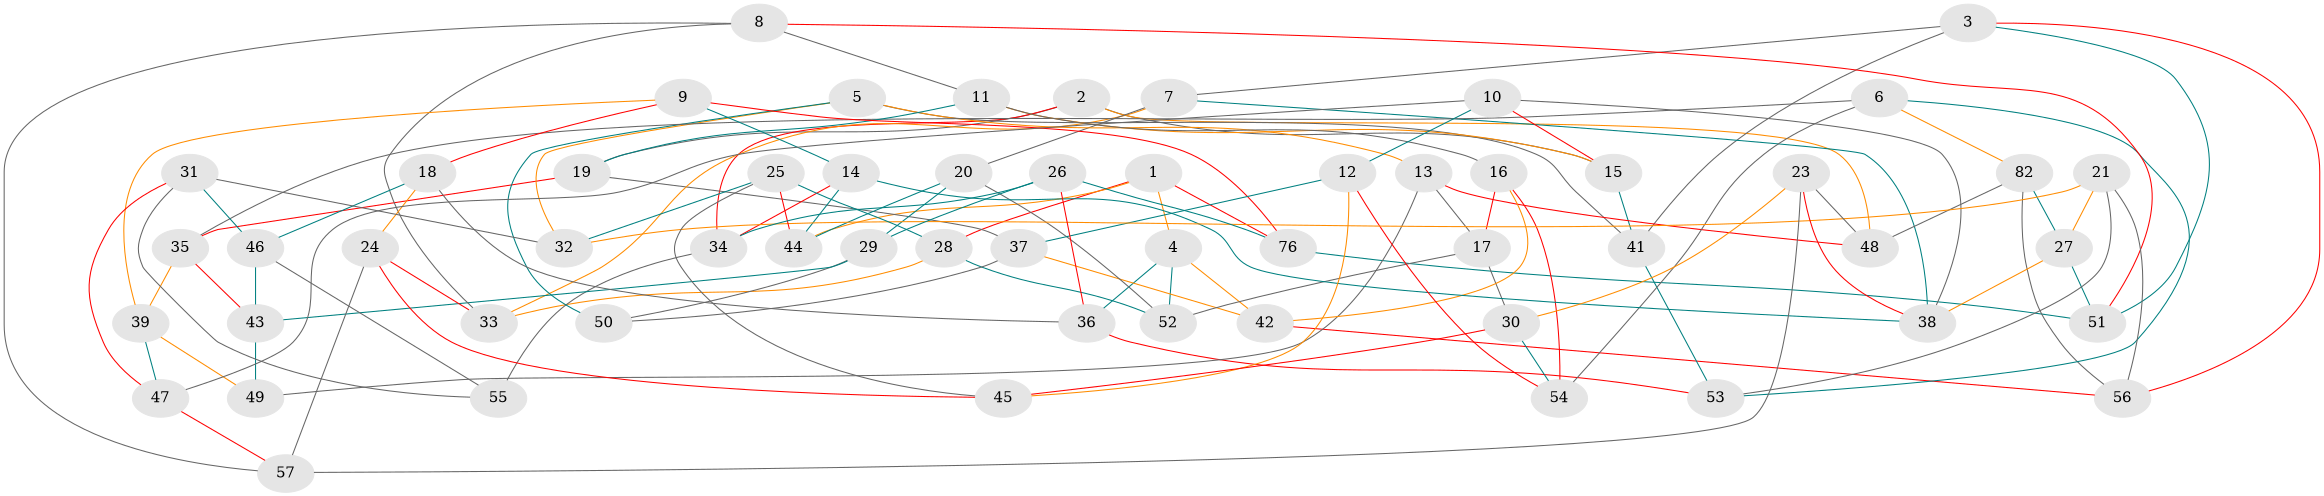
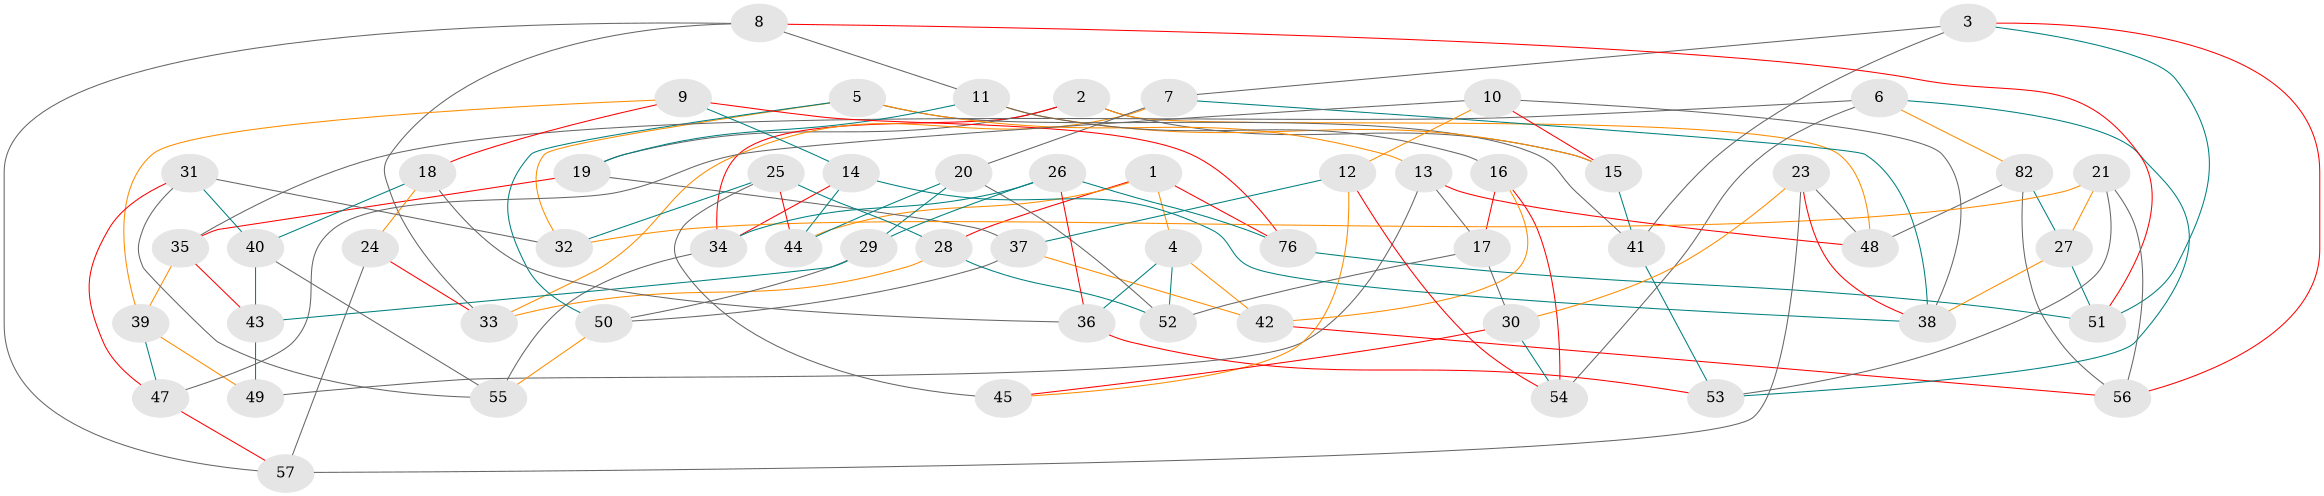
(1397, 147) -> (1397, 147)
(256, 248) -> (256, 248)
none -> (551, 361)
(674, 384) -> none
